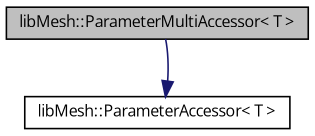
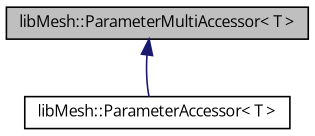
(168, 60) -> (147, 76)
